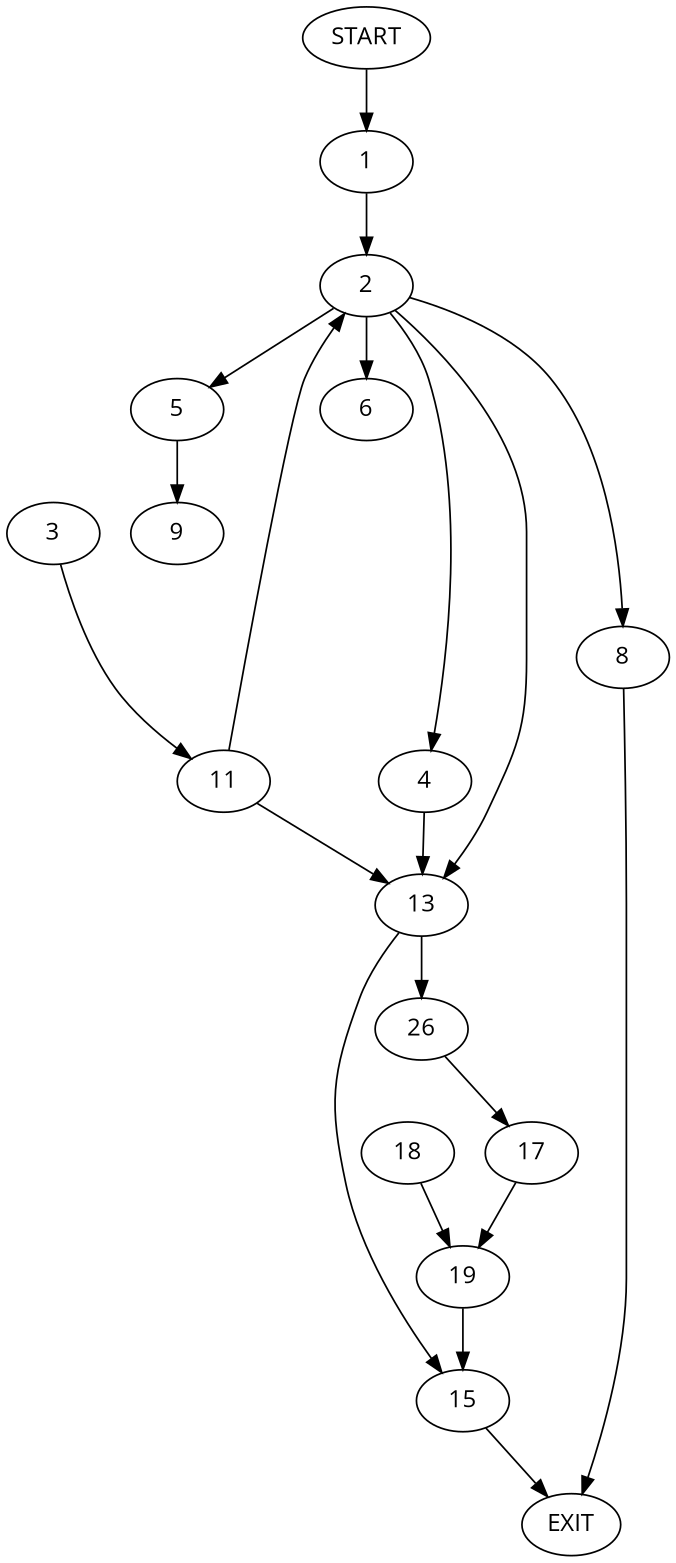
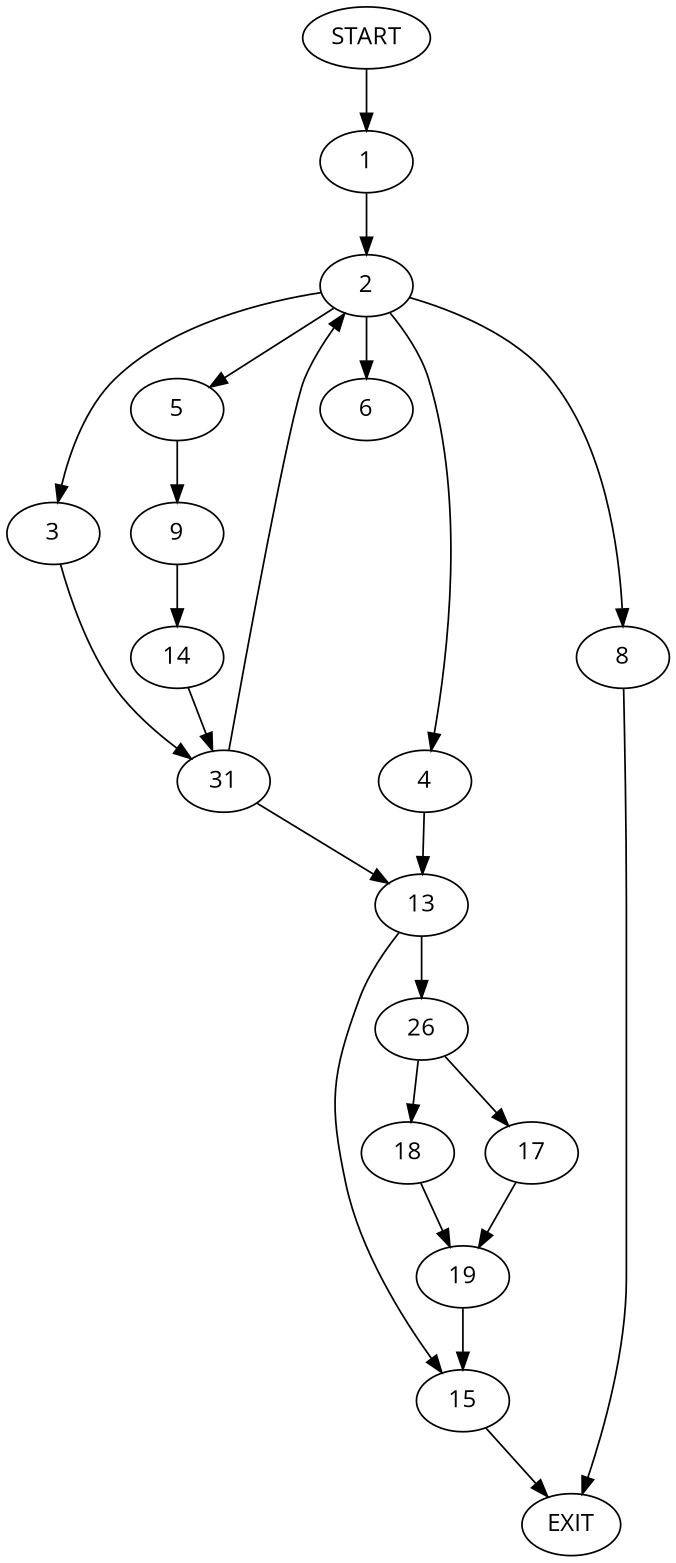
(527, 574) -> (157, 347)
none -> (177, 657)
(224, 781) -> (224, 781)
none -> (416, 1083)
